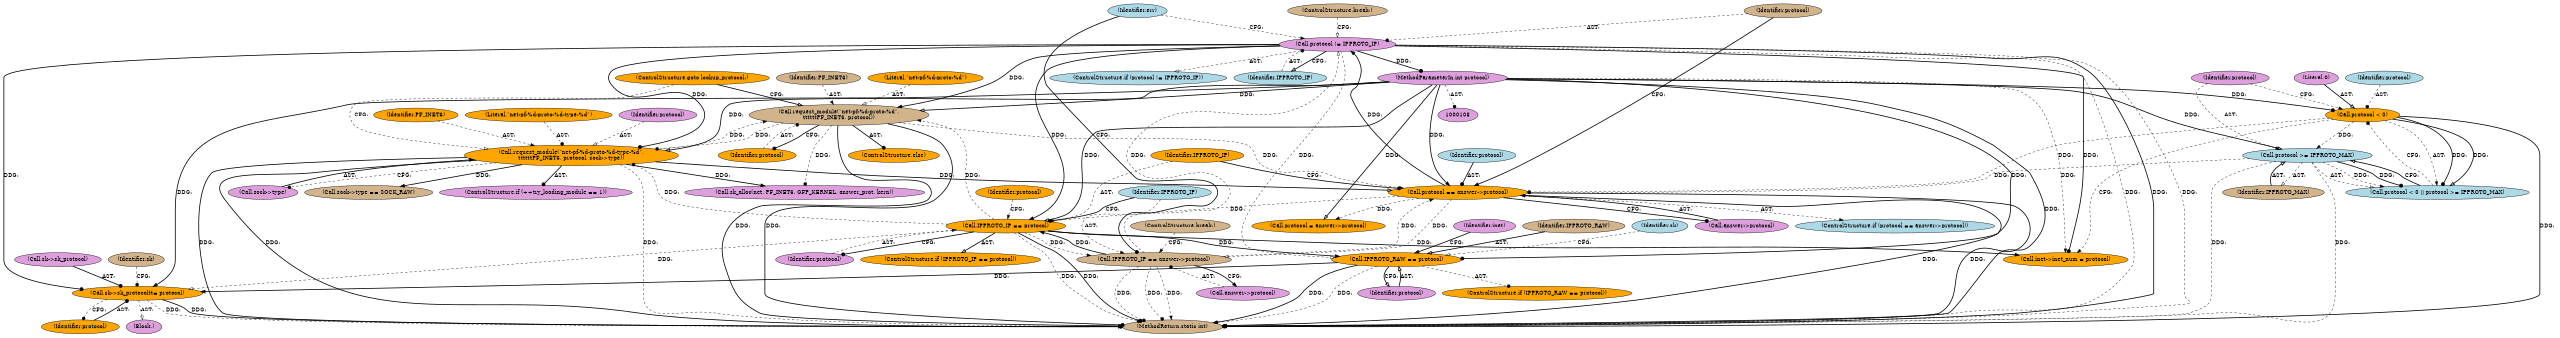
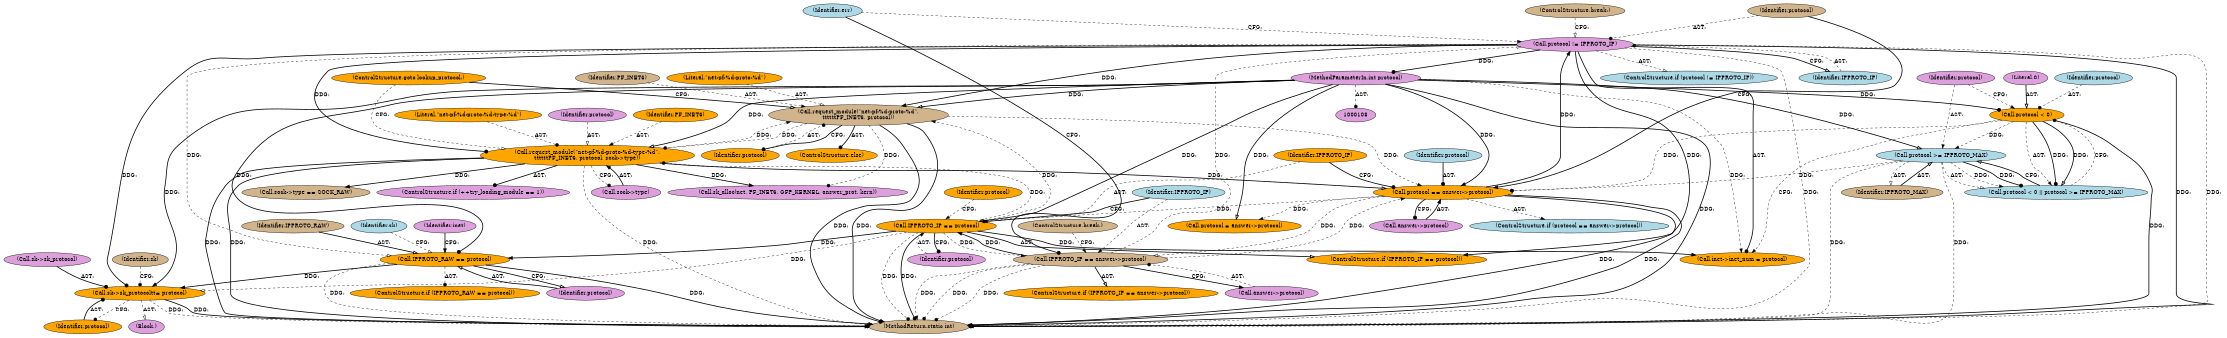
(1078, 60) -> (1683, 217)
(2092, 155) -> (1760, 155)
none -> (1111, 293)
